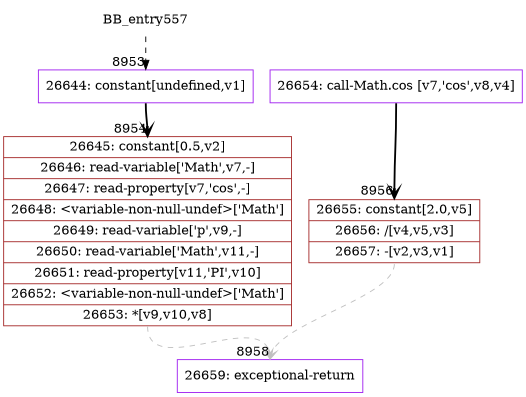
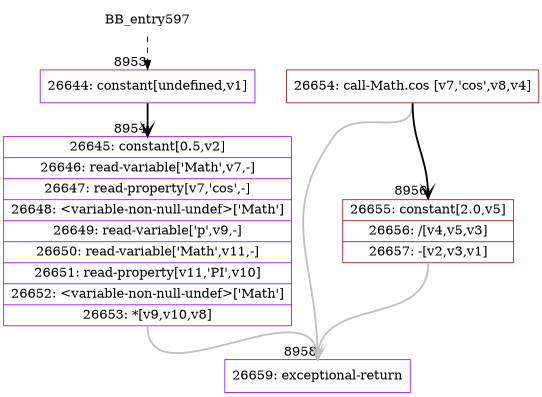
(146, 20) -> (148, 20)
(396, 86) -> (413, 86)
none -> (307, 193)
(148, 231) -> (148, 231)
(336, 310) -> (377, 310)
(204, 344) -> (228, 344)
